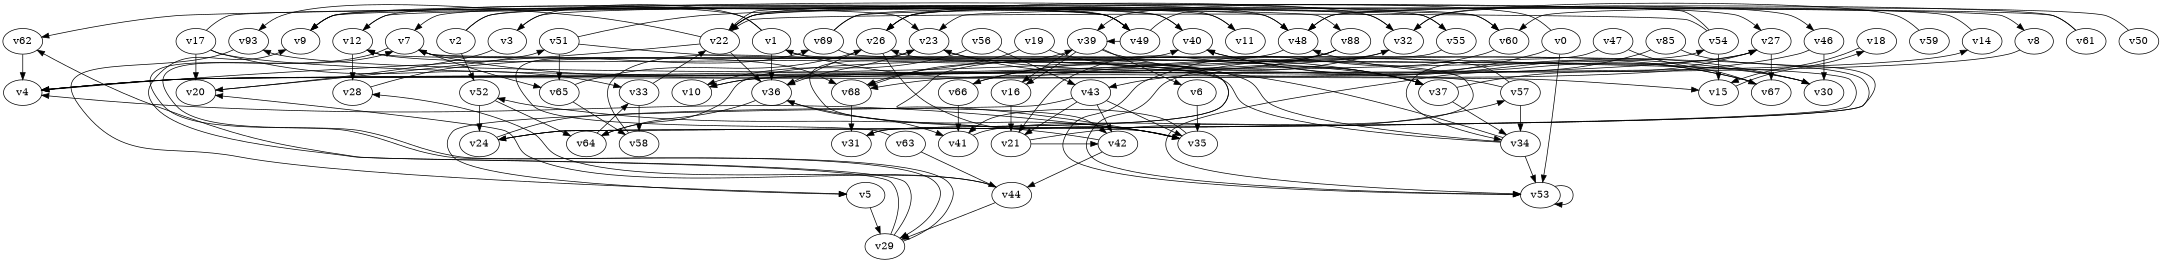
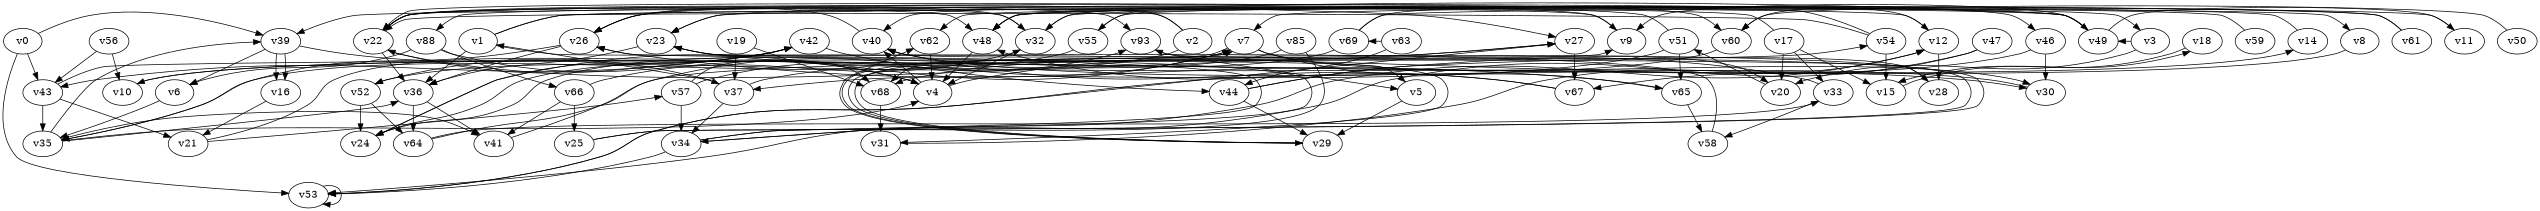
(1168, 56) -> (304, 67)
(1103, 115) -> (430, 69)
none -> (574, 144)
